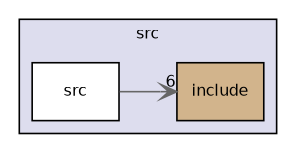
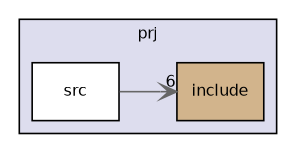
(148, 35) -> (148, 35)
